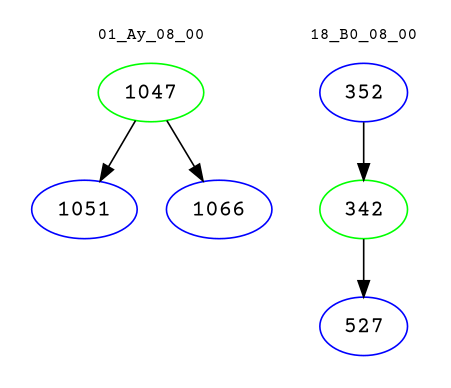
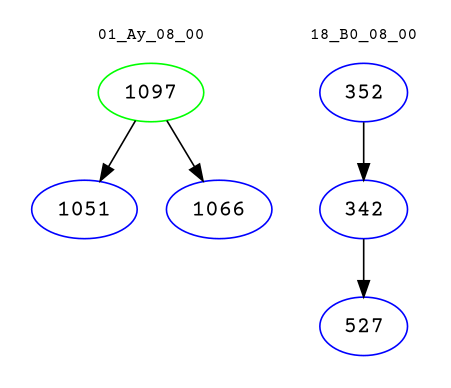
(151, 93) -> (151, 93)
(364, 209) -> (364, 209)
